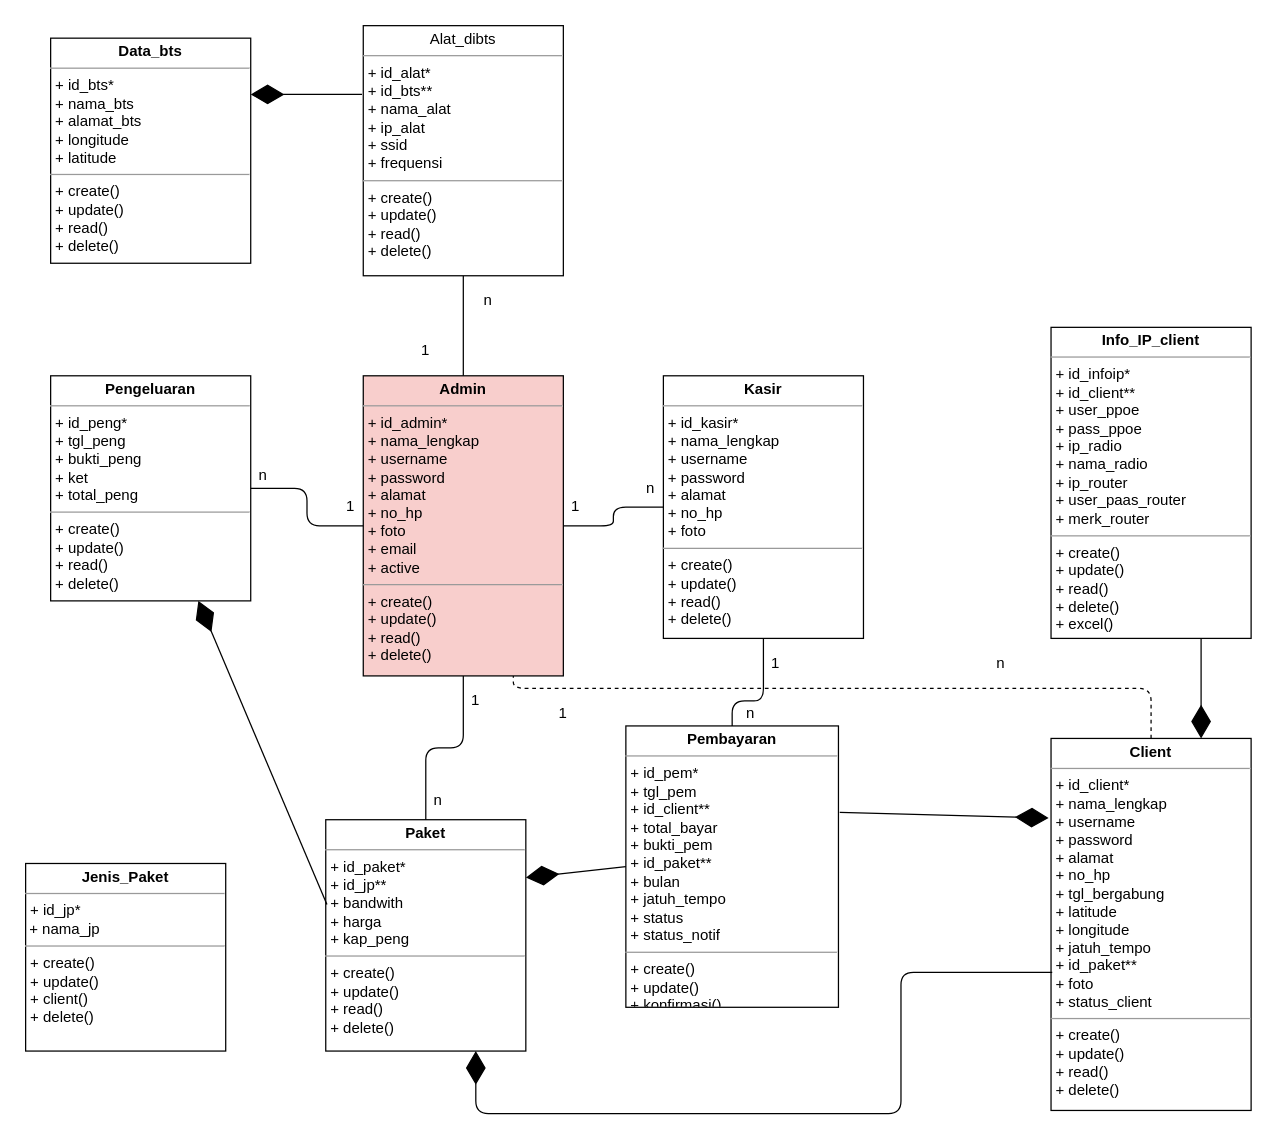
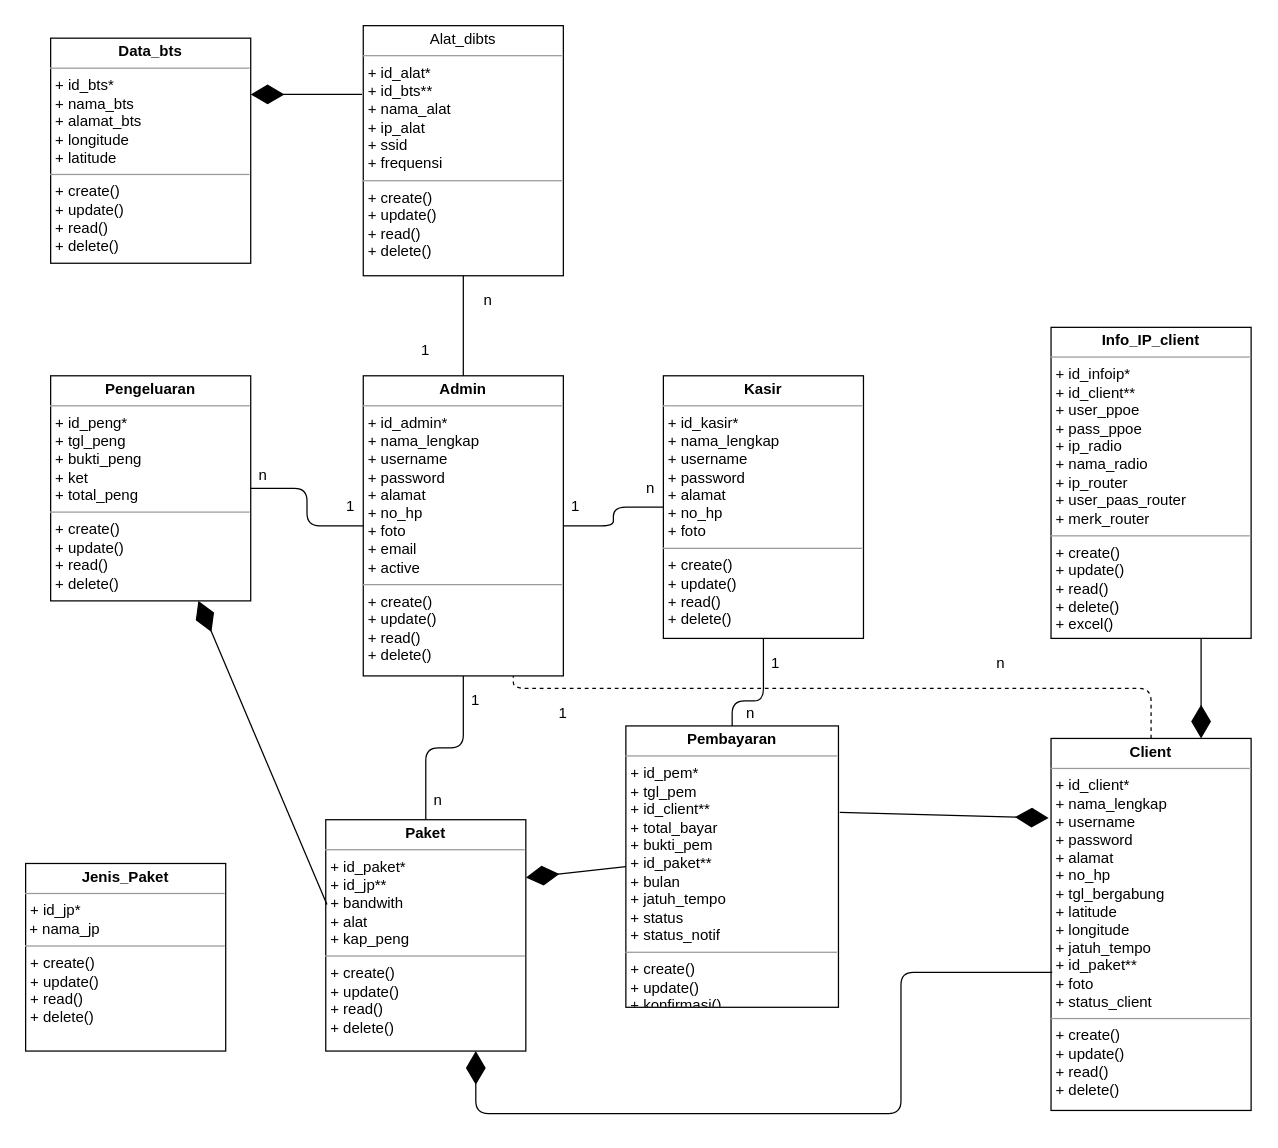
(463, 526) -> (463, 526)
(368, 909) -> (368, 909)
(70, 926) -> (70, 926)
